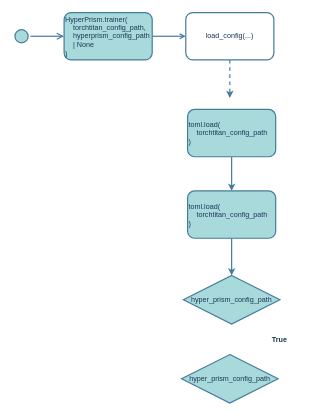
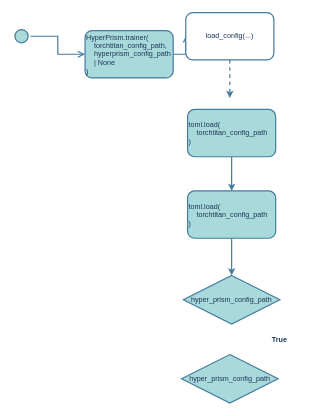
(108, 36) -> (129, 54)
